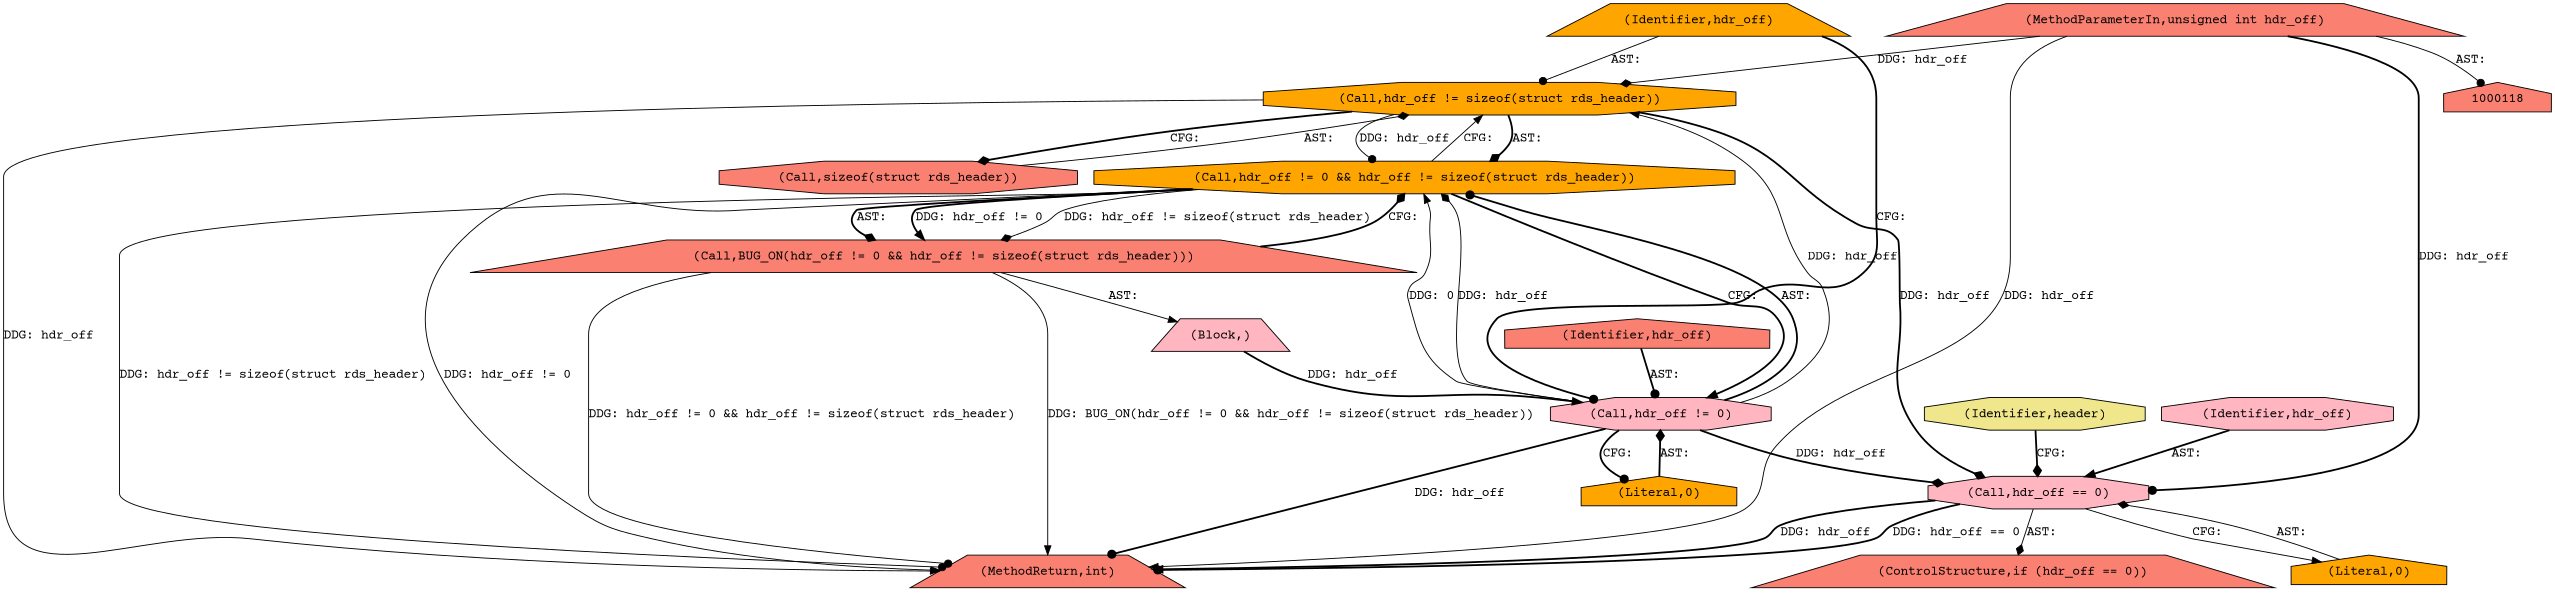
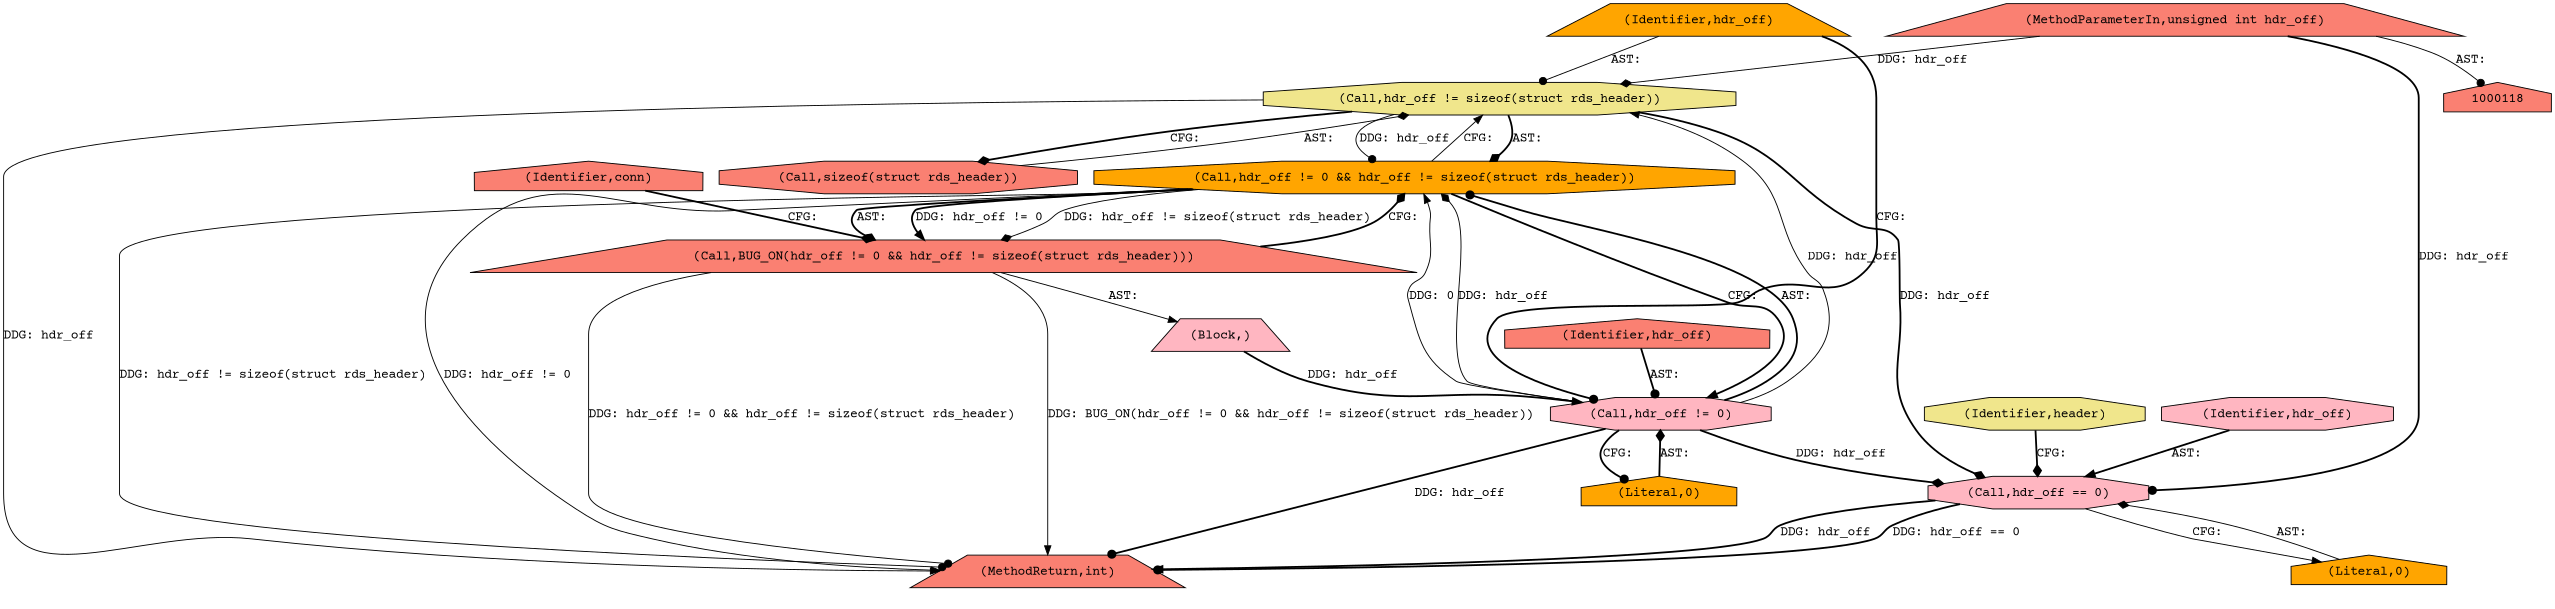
(1500, 99) -> (1500, 99)
none -> (589, 177)
(1759, 492) -> none
(2013, 571) -> none
